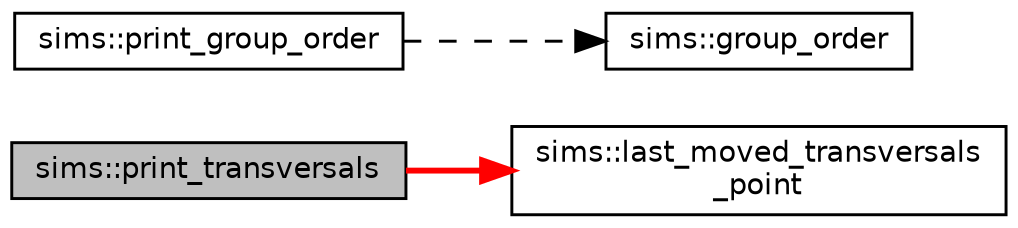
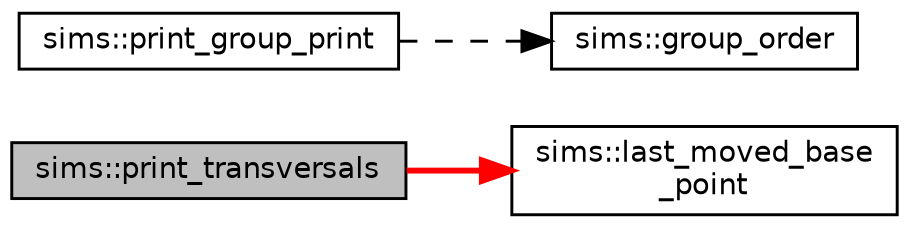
(209, 41) -> (209, 41)
(759, 171) -> (705, 171)
